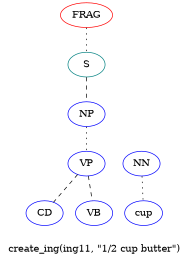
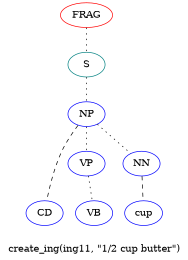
(87, 89) -> (87, 89)
none -> (114, 139)
(66, 188) -> (58, 161)
(90, 188) -> (90, 188)
(143, 188) -> (143, 188)
